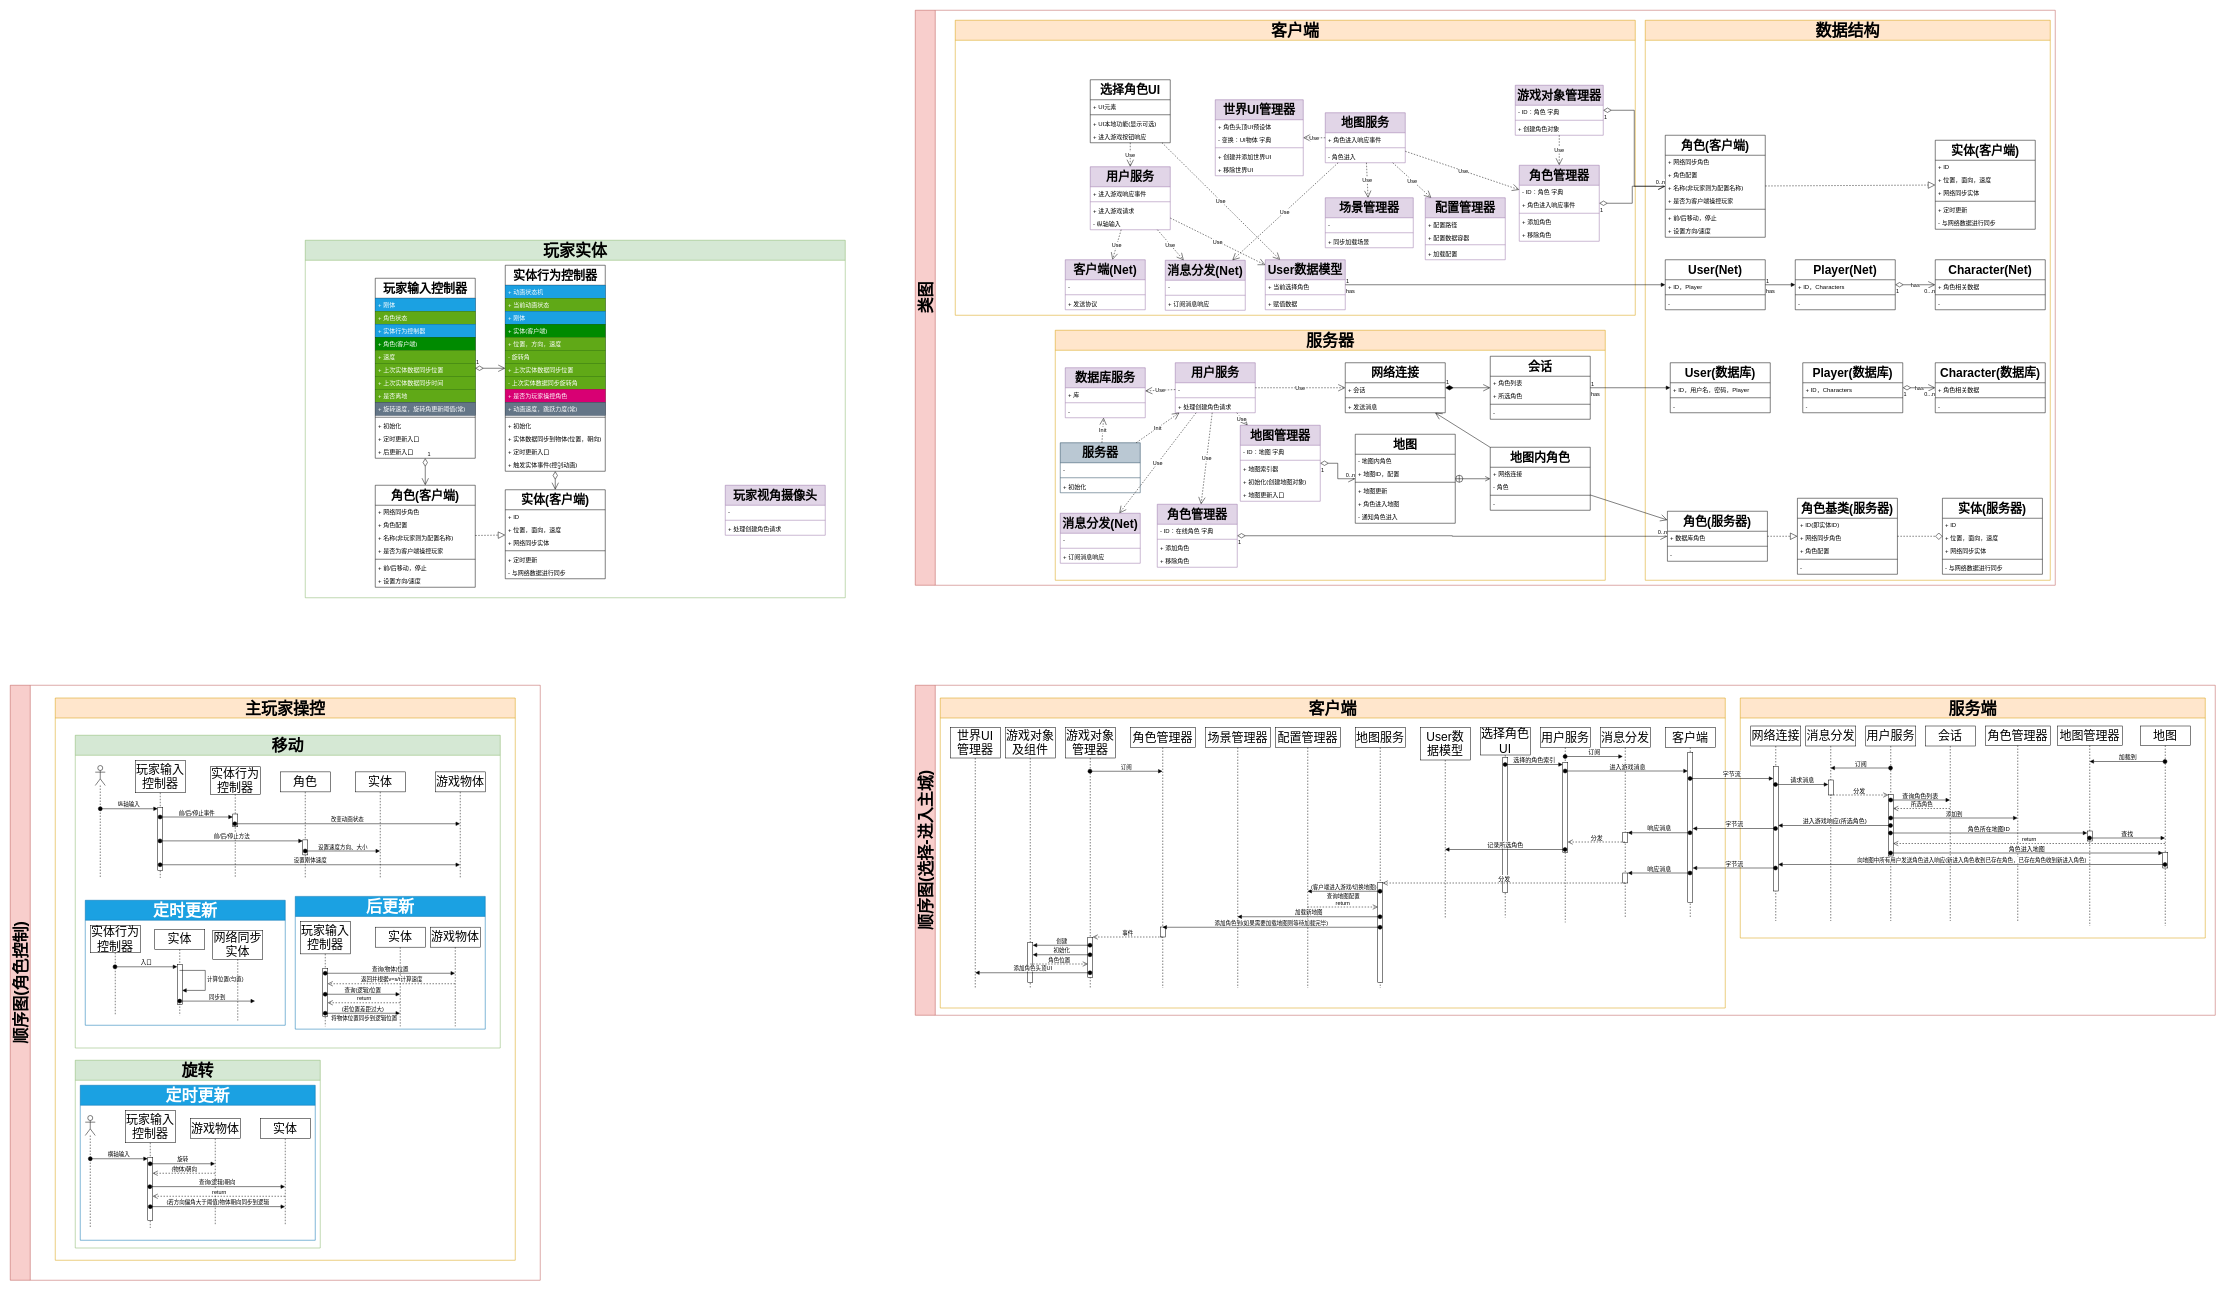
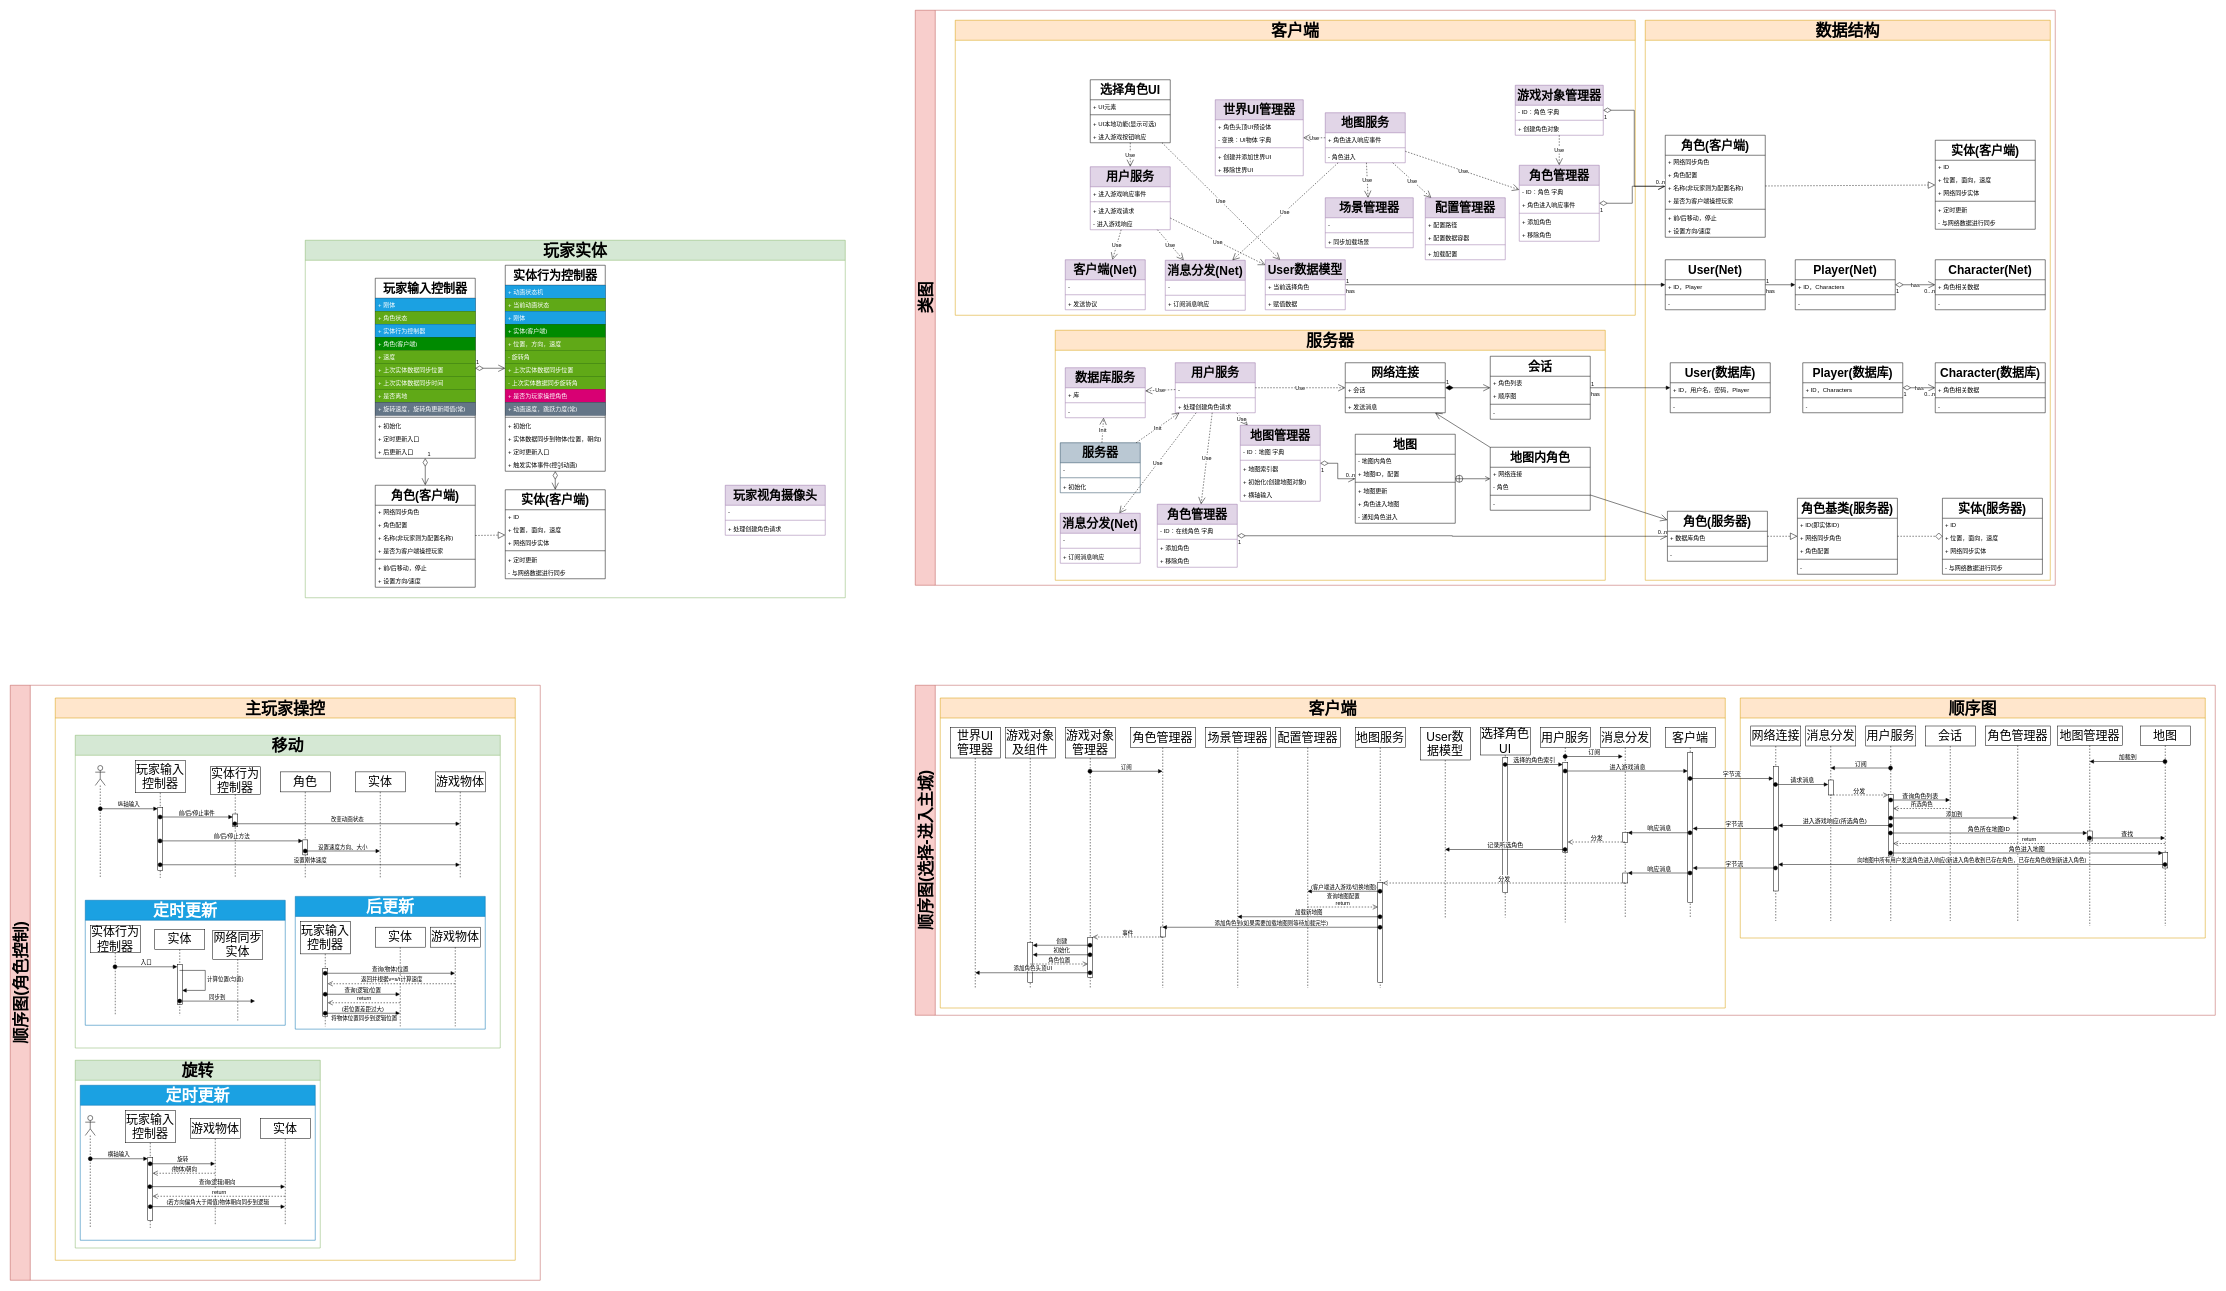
(1108, 224) -> (1114, 224)
(1508, 396) -> (1505, 396)
(1264, 495) -> (1258, 495)
(1973, 708) -> (1973, 708)
